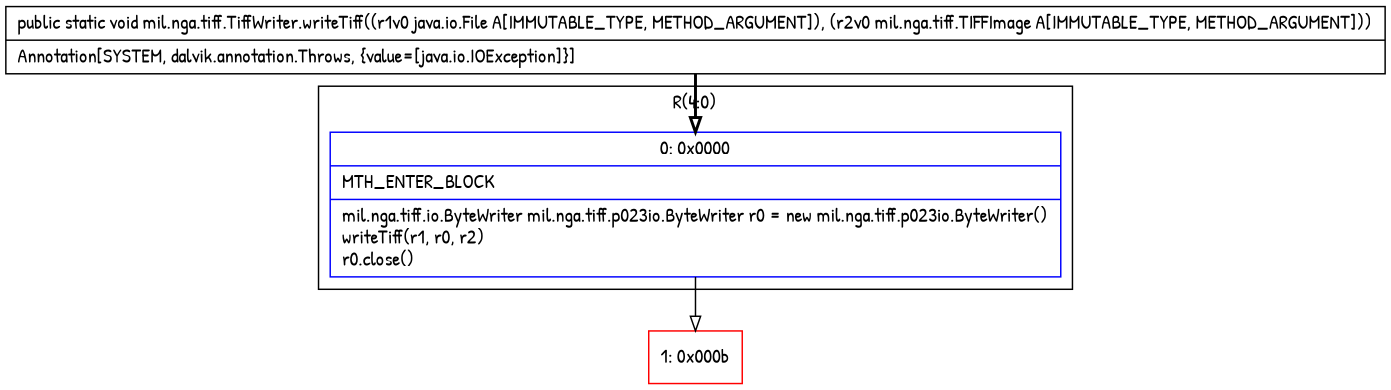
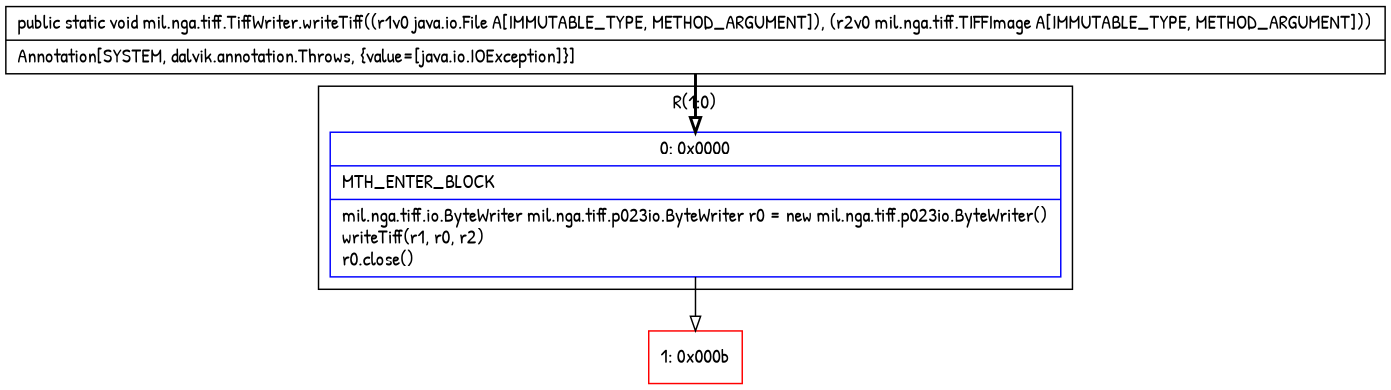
(695, 103) -> (695, 103)
